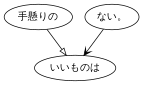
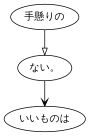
(54, 39) -> (45, 39)
